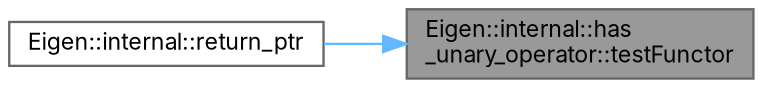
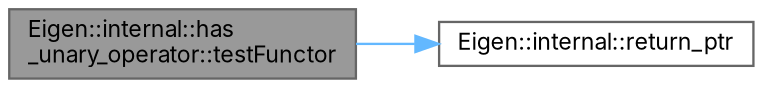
(354, 44) -> (385, 44)
